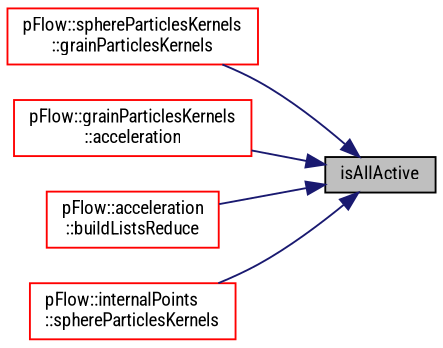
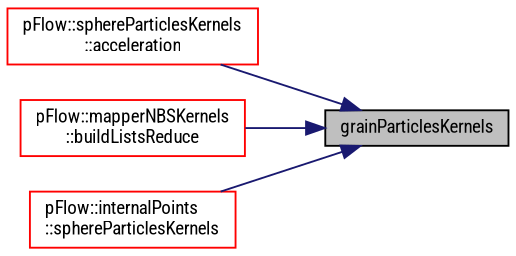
(133, 36) -> (133, 36)
(133, 128) -> none
(380, 175) -> (417, 128)
(133, 220) -> (133, 128)
